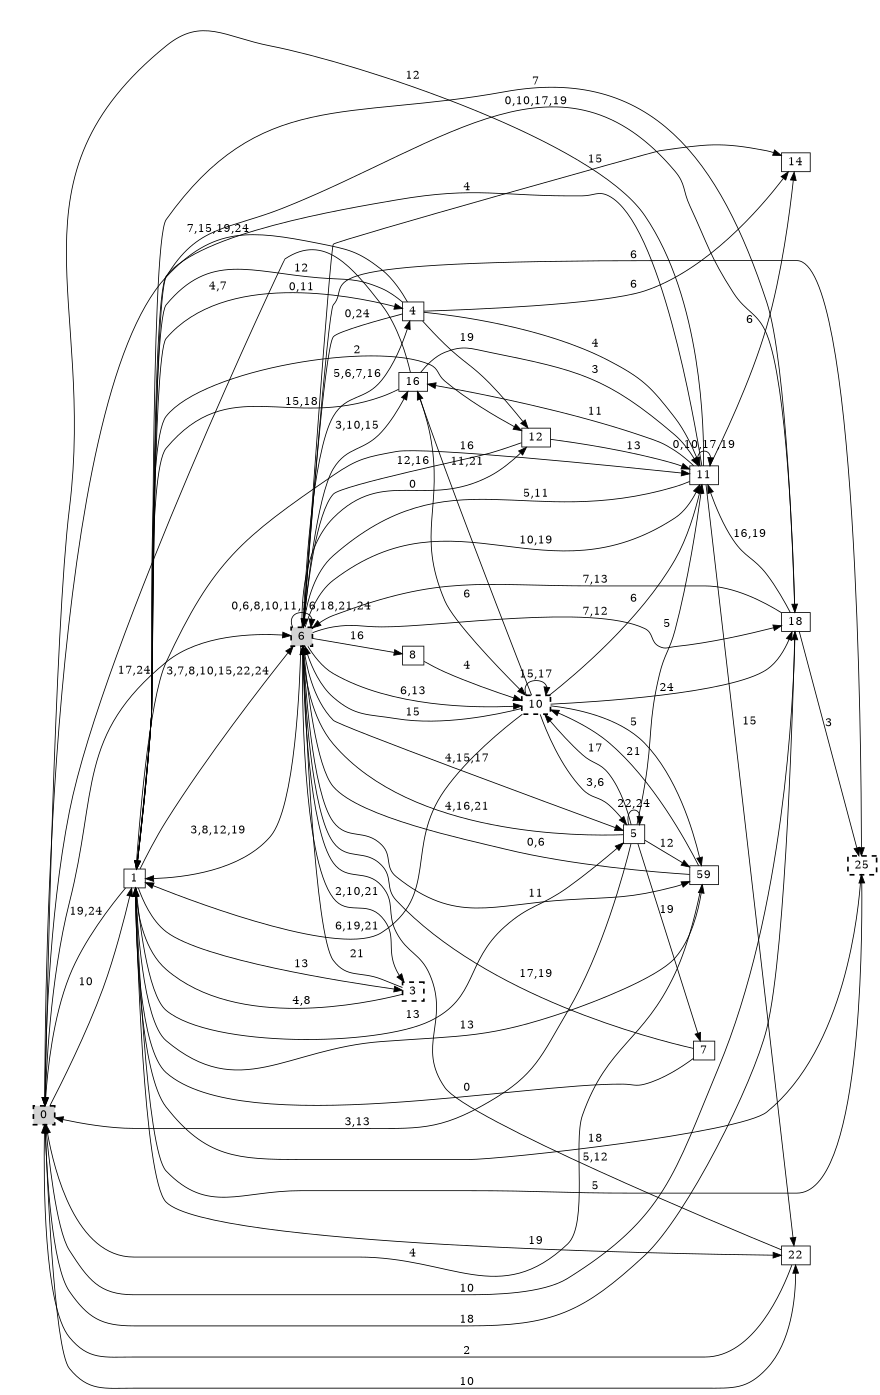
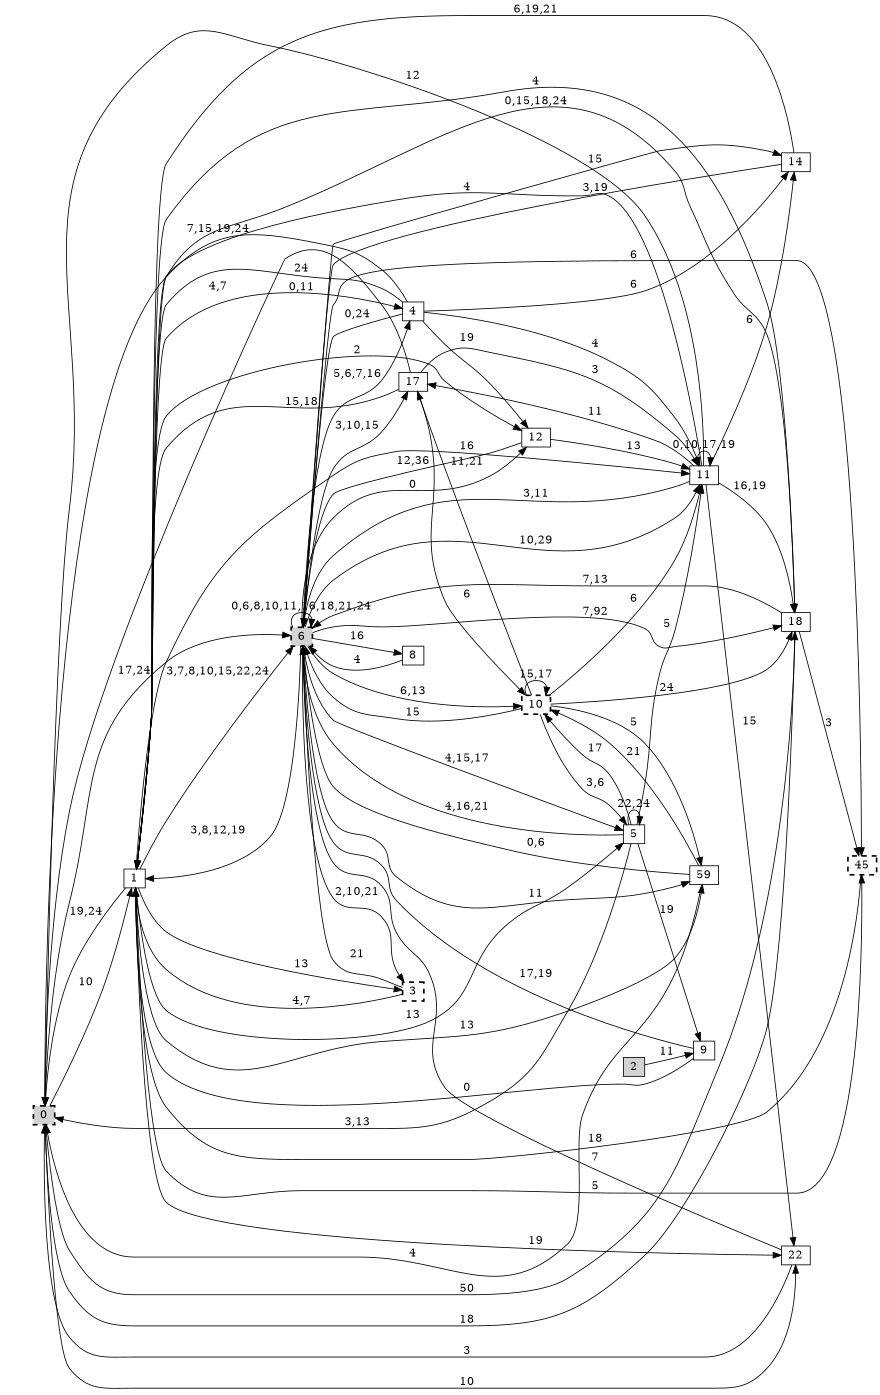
(536, 82) -> (536, 82)
(536, 101) -> (536, 101)
none -> (381, 243)
(302, 268) -> (302, 268)
(413, 382) -> (413, 382)
(413, 461) -> (413, 461)
(536, 494) -> (536, 494)
(536, 540) -> (536, 540)
(747, 555) -> (772, 533)
(596, 612) -> (596, 612)
(468, 682) -> (357, 670)
(664, 851) -> none
(862, 865) -> (862, 865)
(403, 913) -> (187, 134)
(302, 1001) -> (302, 1001)
(704, 1051) -> (704, 1051)
none -> (634, 1067)
(596, 1158) -> (596, 1158)
(467, 1289) -> (467, 1289)
(467, 1351) -> (467, 1351)
